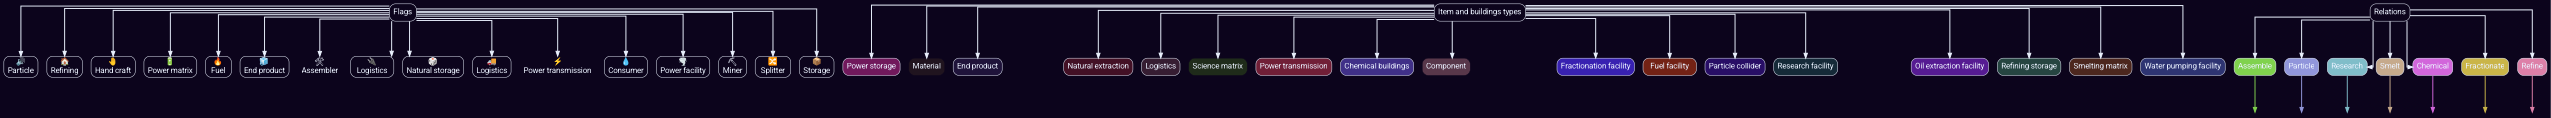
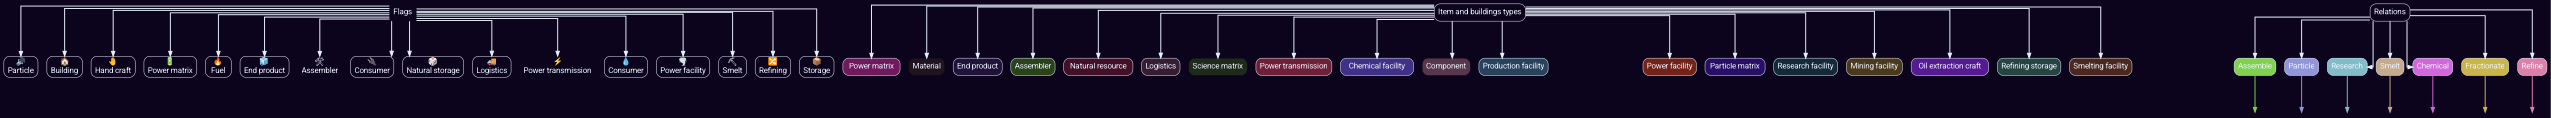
(403, 12) -> (403, 12)
(65, 67) -> (65, 67)
(372, 67) -> (372, 67)
(733, 67) -> (733, 67)
(773, 67) -> (773, 67)
(871, 67) -> (871, 67)
none -> (1033, 67)
(1098, 67) -> (1098, 67)
(1377, 67) -> (1377, 67)
none -> (1514, 67)
(1596, 67) -> none
(1670, 67) -> (1670, 67)
(1735, 67) -> (1735, 67)
none -> (1874, 67)
(1950, 67) -> (1950, 67)
(2101, 67) -> (2101, 67)
(2183, 67) -> none
